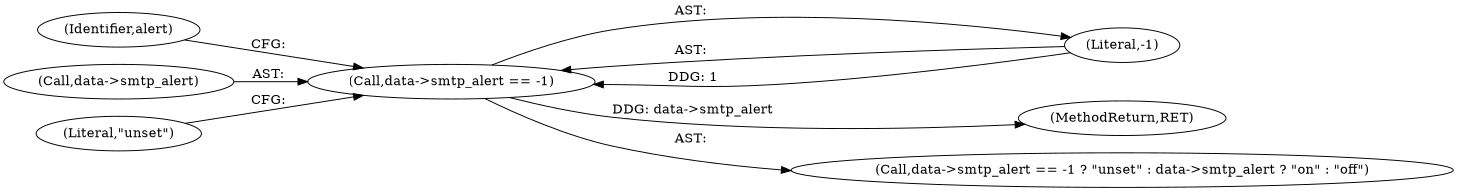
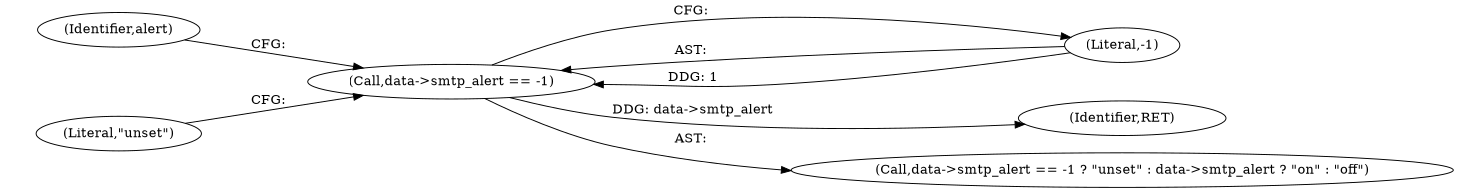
(693, 11) -> (693, 11)
(119, 82) -> none
(1122, 118) -> (1122, 118)
